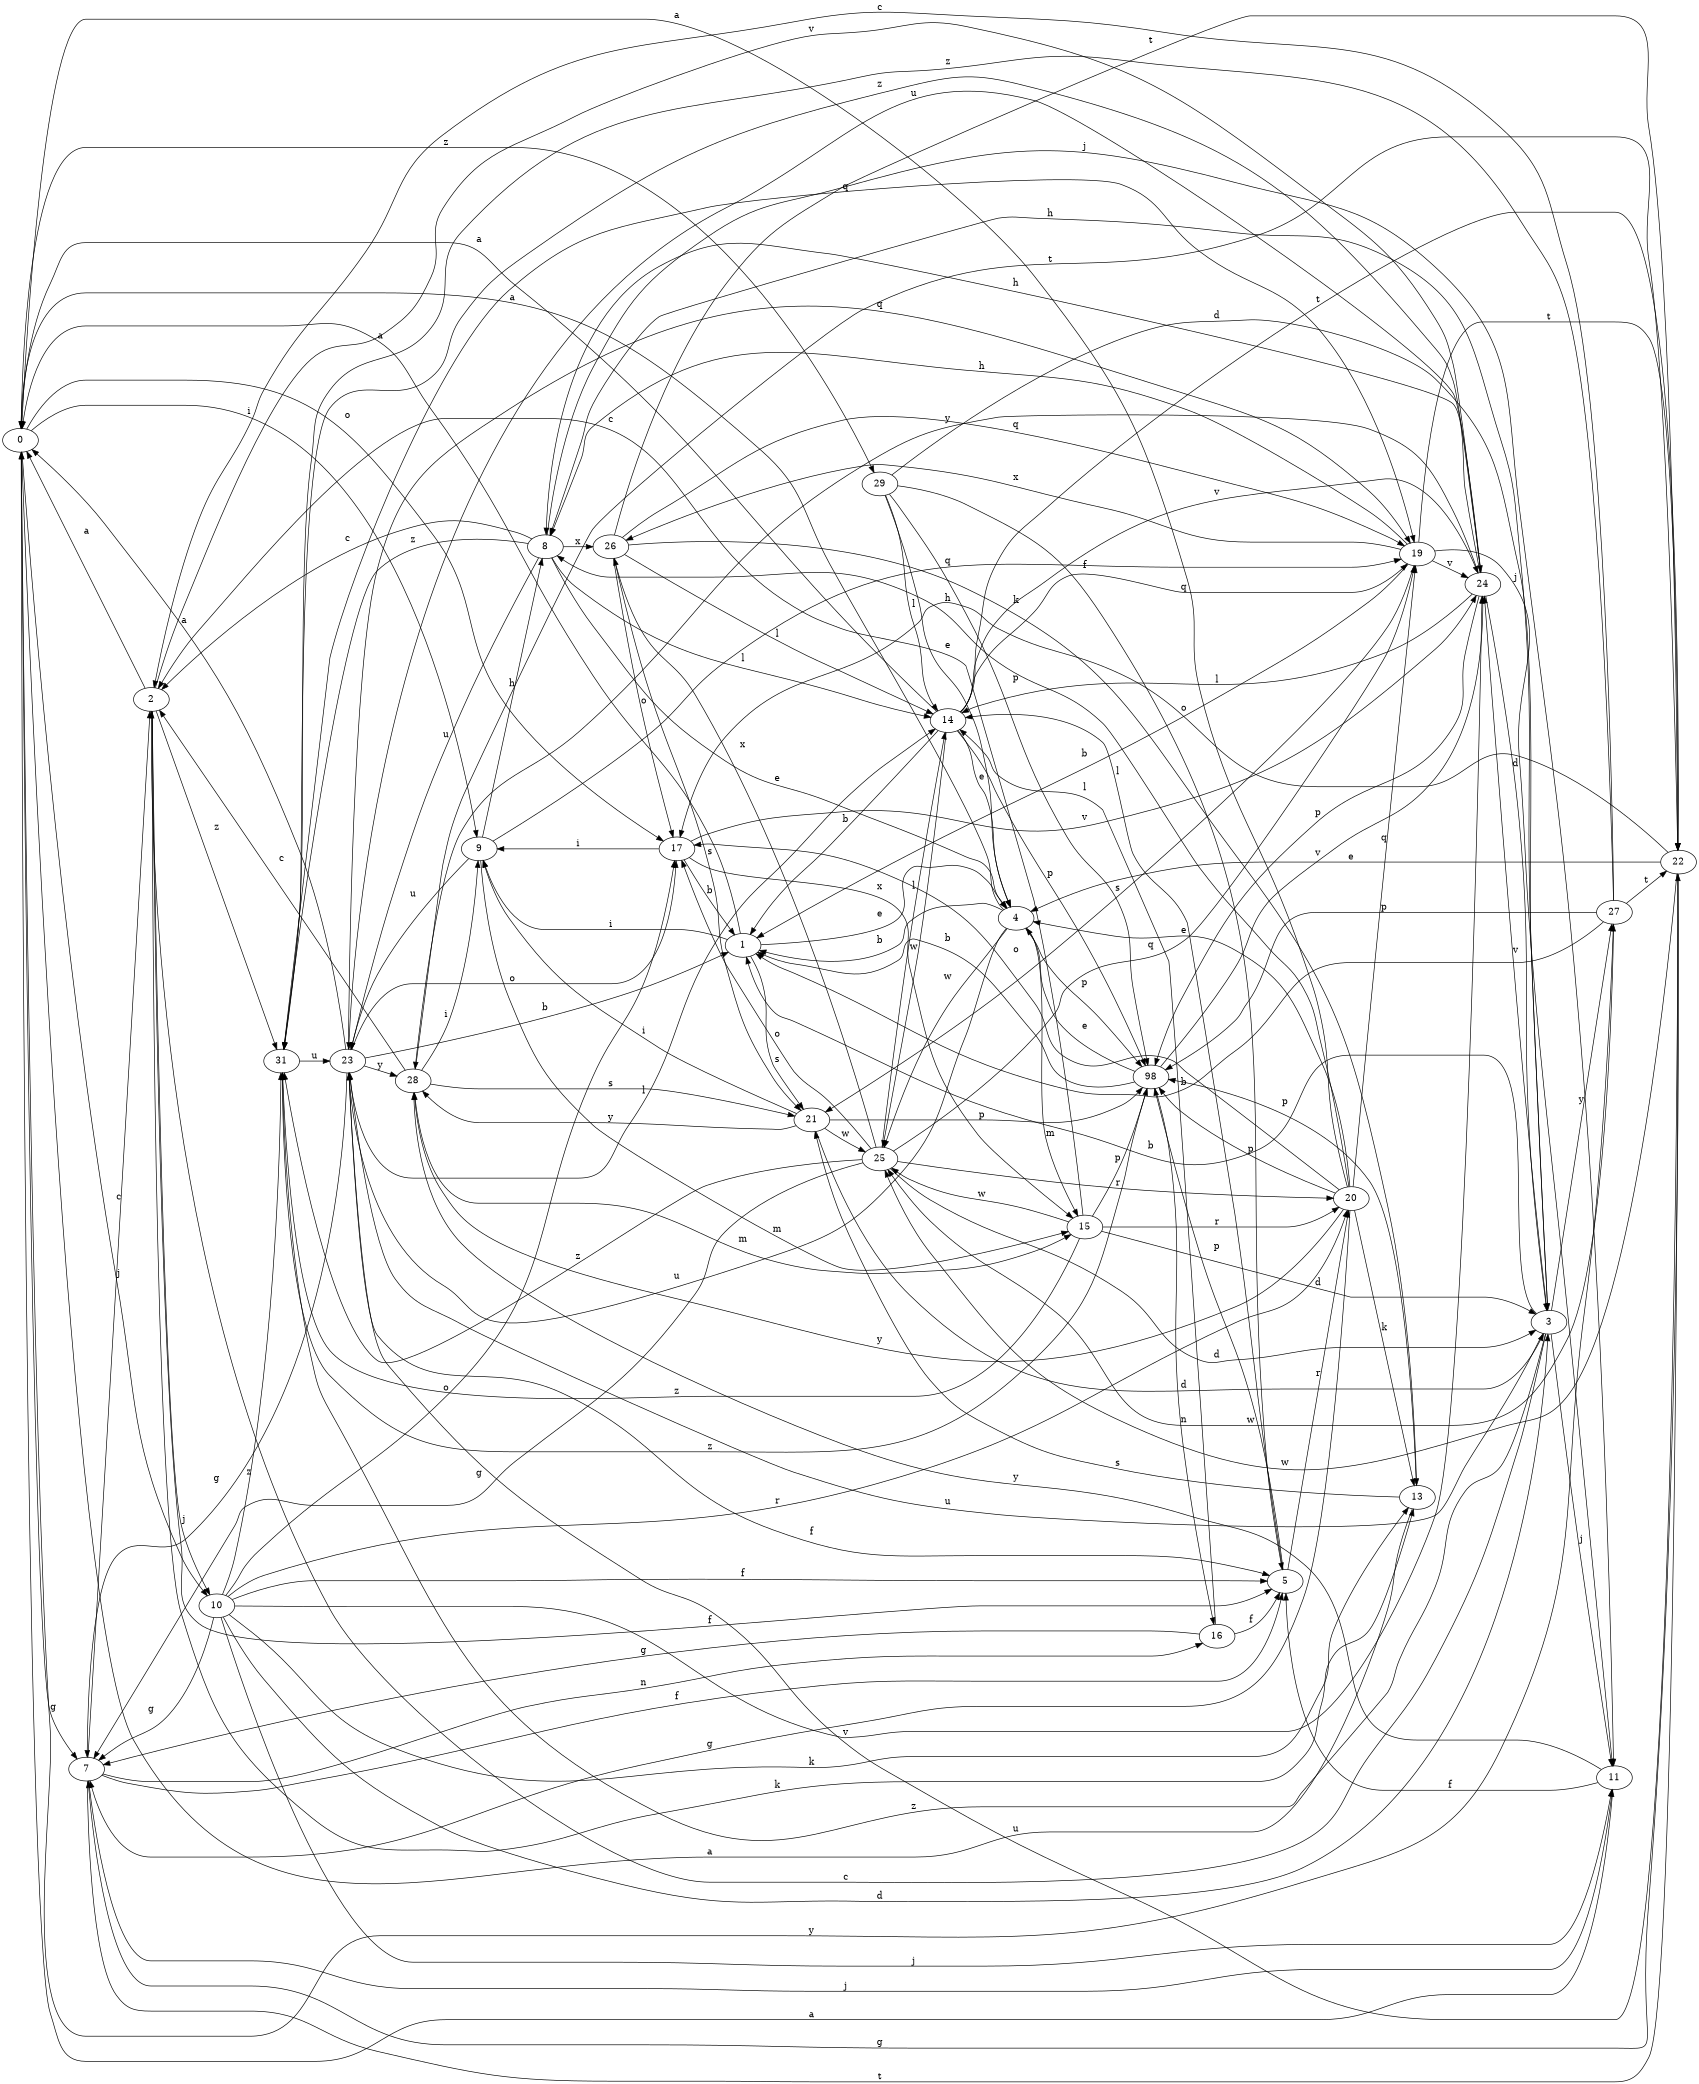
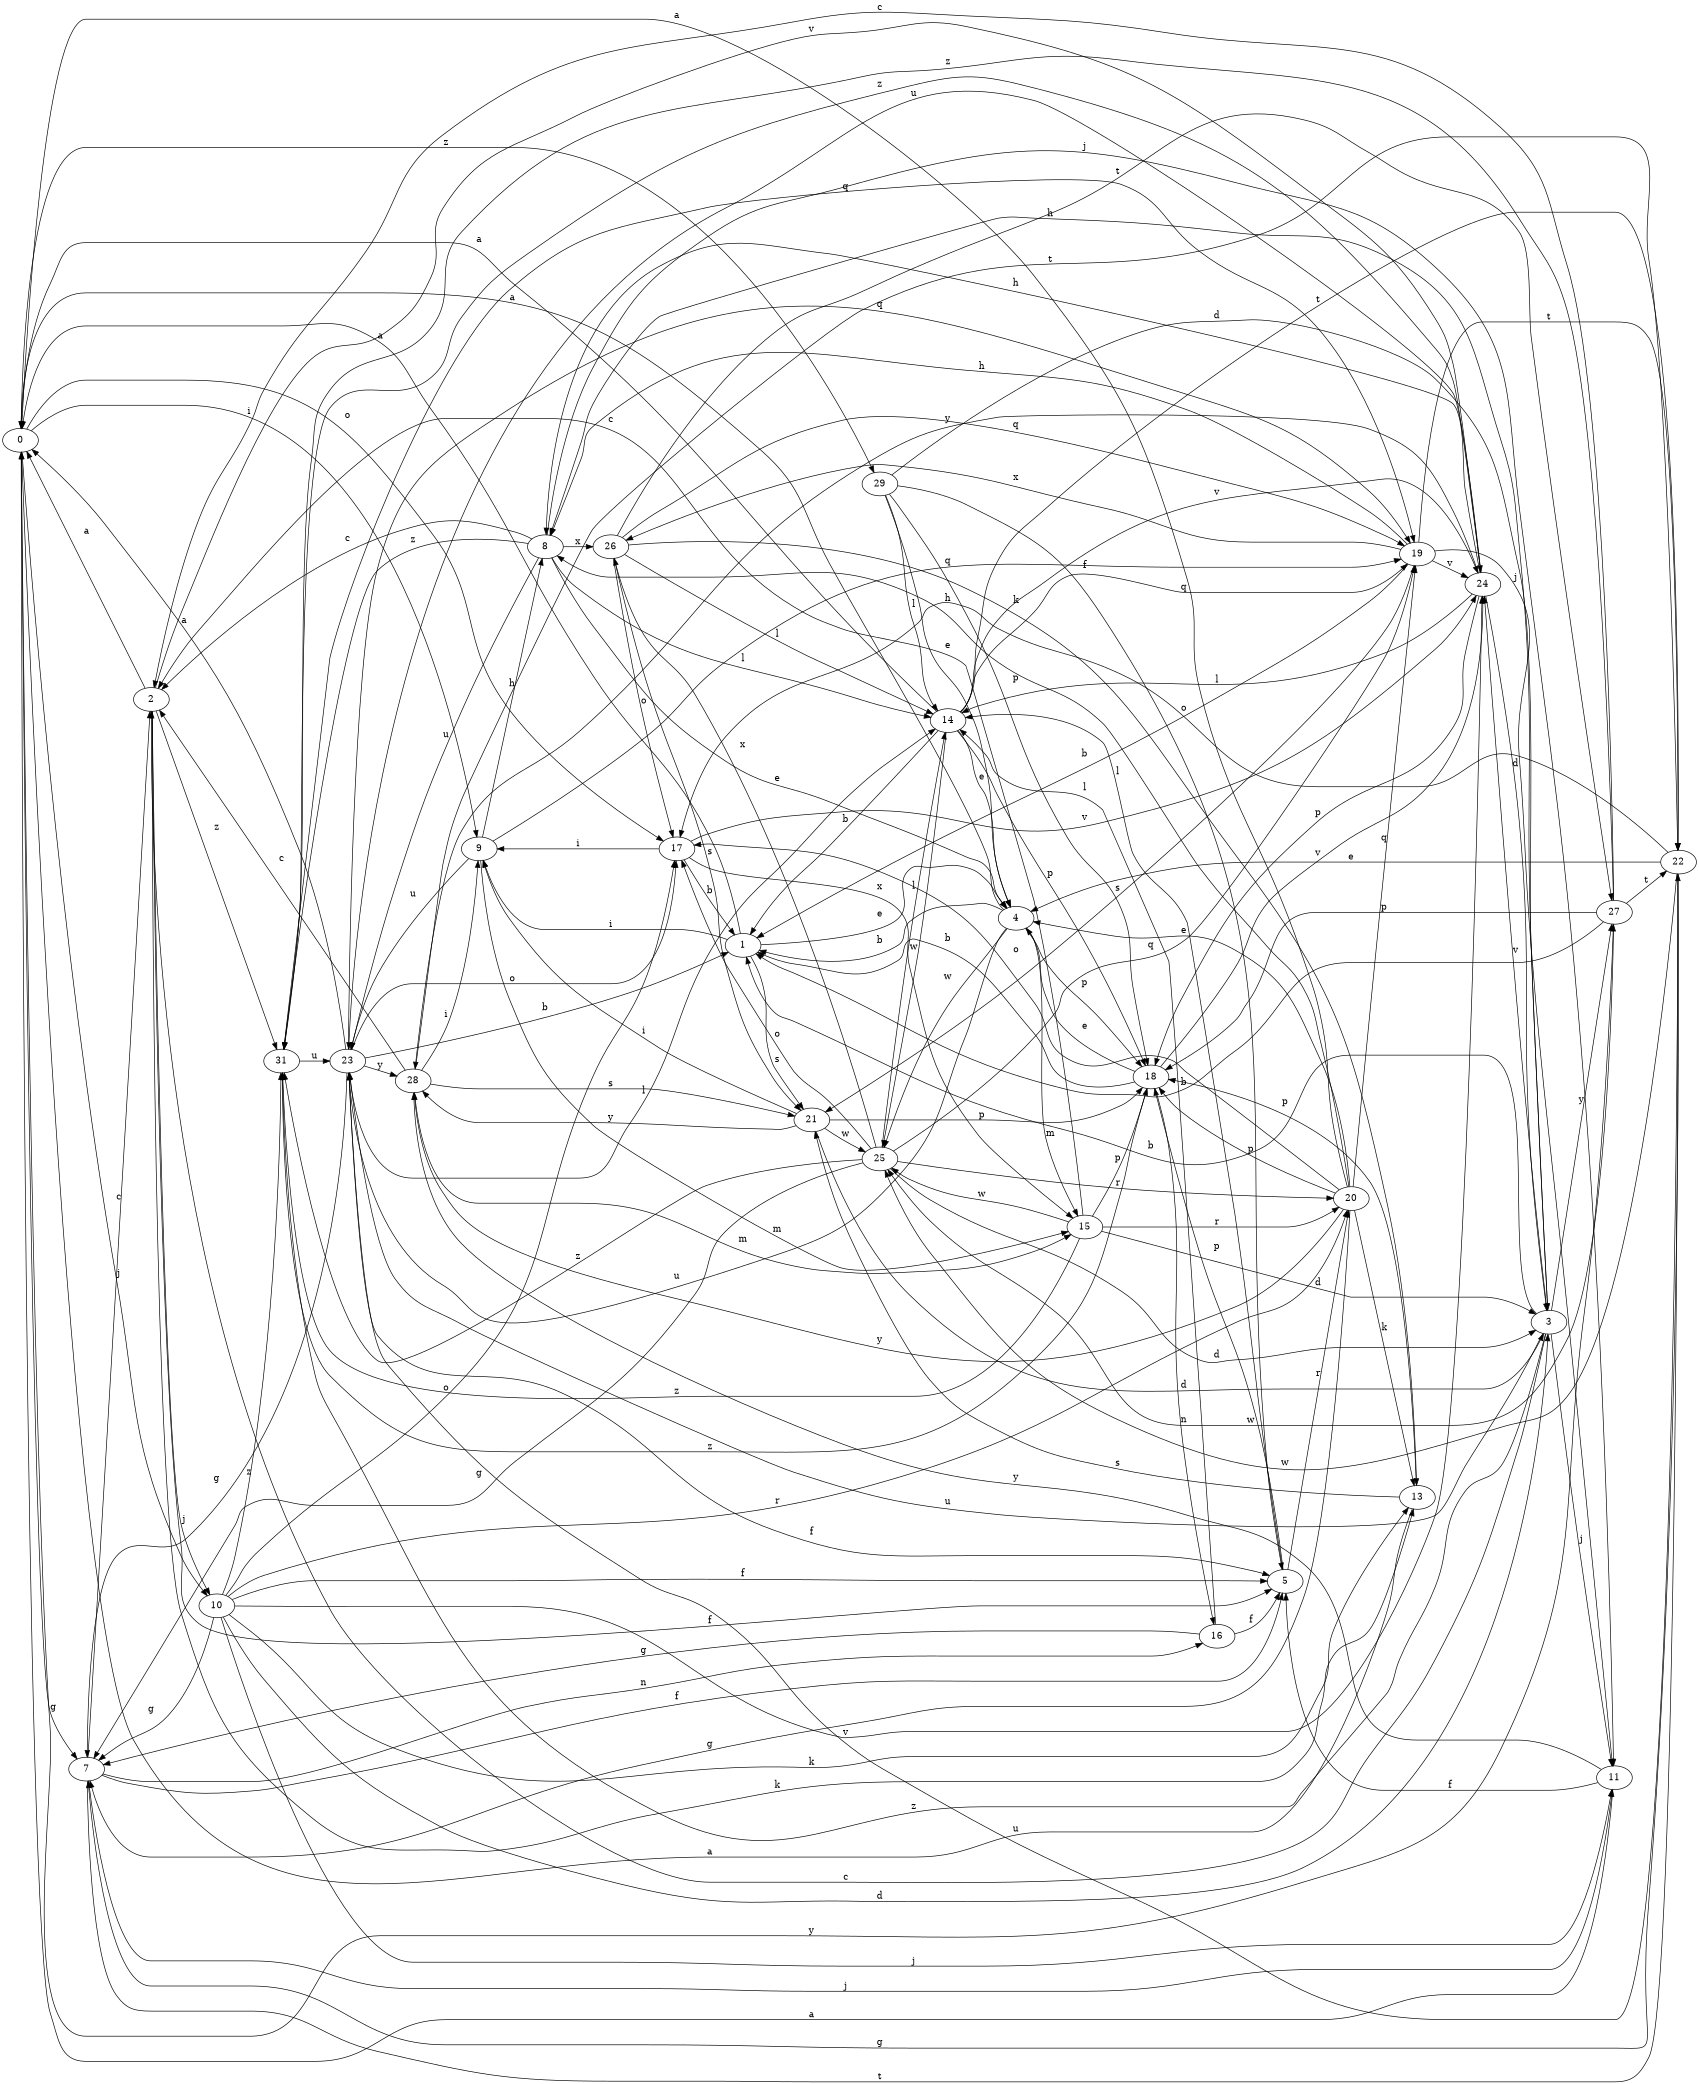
(1421, 16) -> (1339, 134)
(1151, 1077) -> (1151, 1077)
